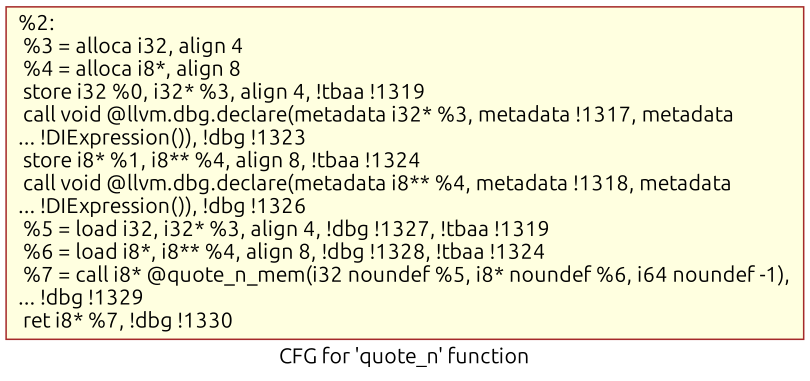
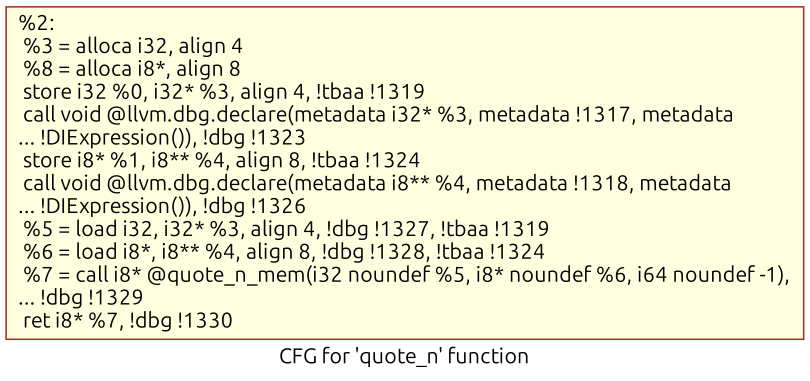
(130, 69) -> (130, 69)
